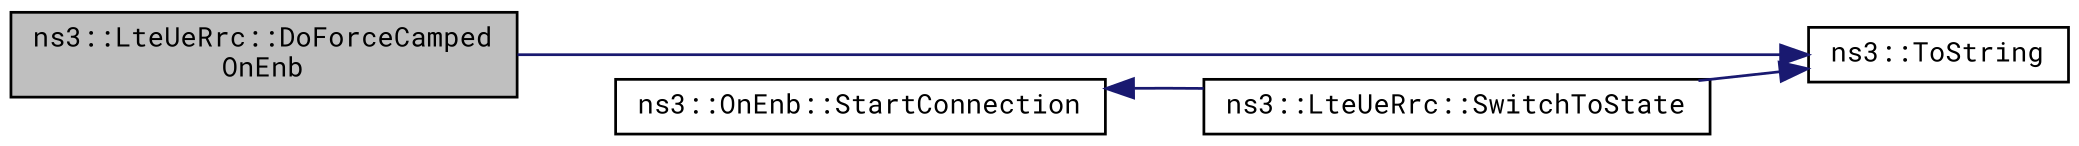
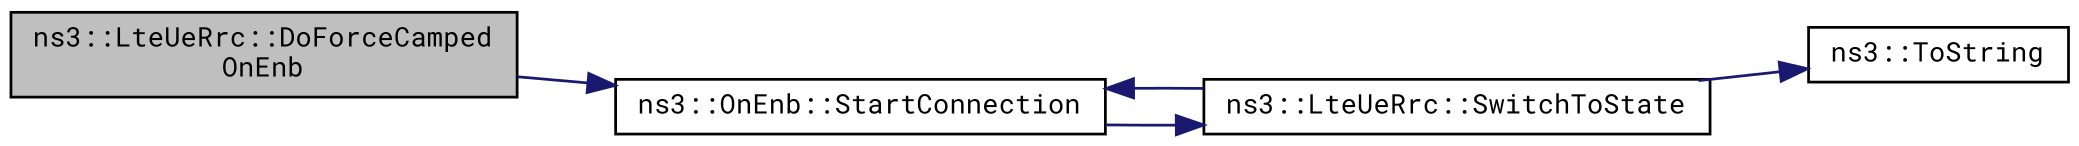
(1149, 55) -> (553, 80)
none -> (1141, 125)
